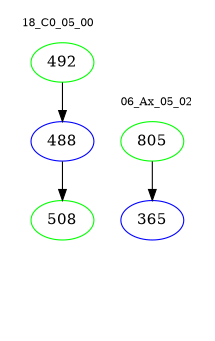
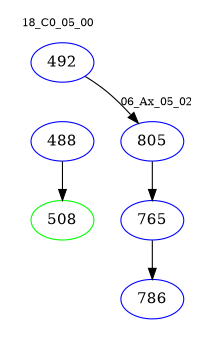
(62, 62) -> (62, 62)
(62, 97) -> (119, 103)
(152, 141) -> (152, 141)
(152, 220) -> (152, 220)
none -> (152, 299)
